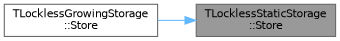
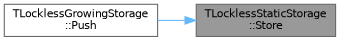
(81, 20) -> (81, 20)
